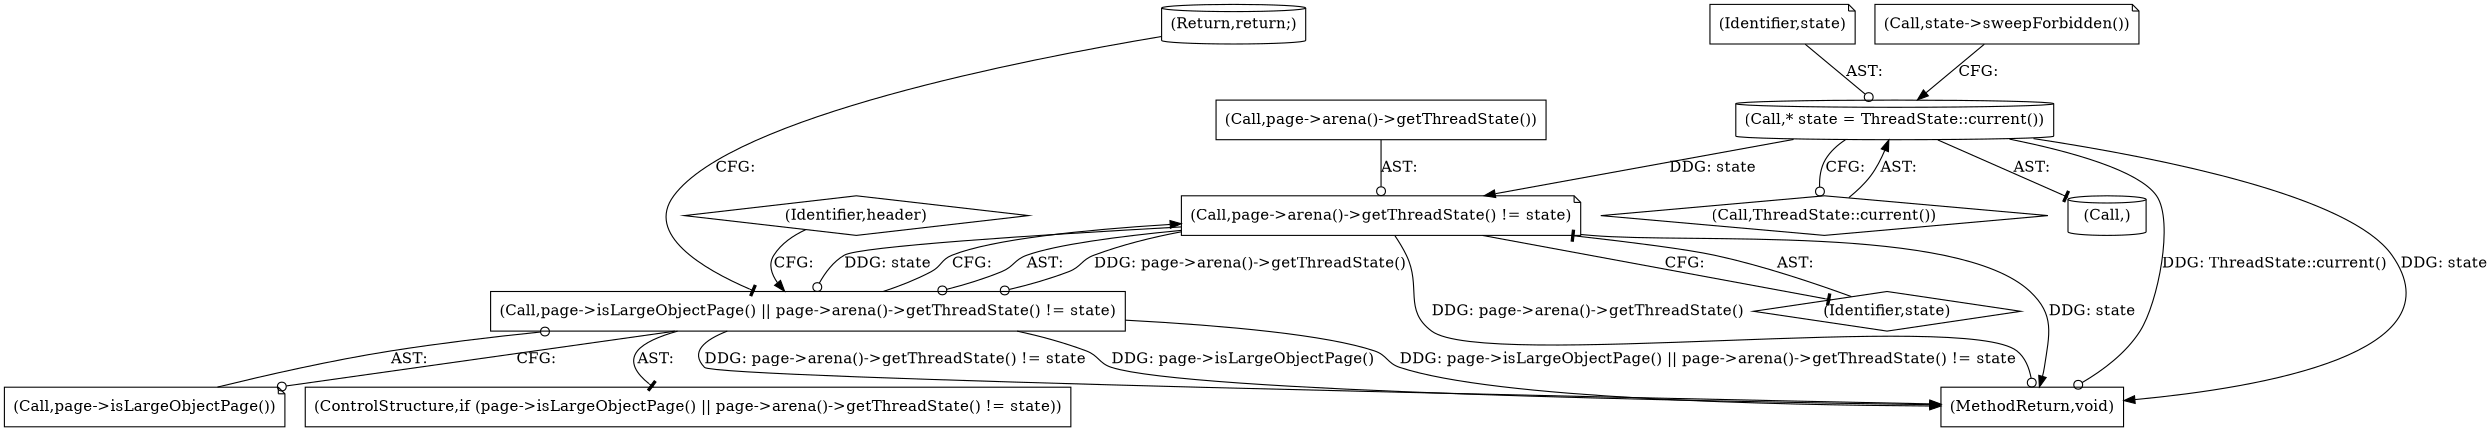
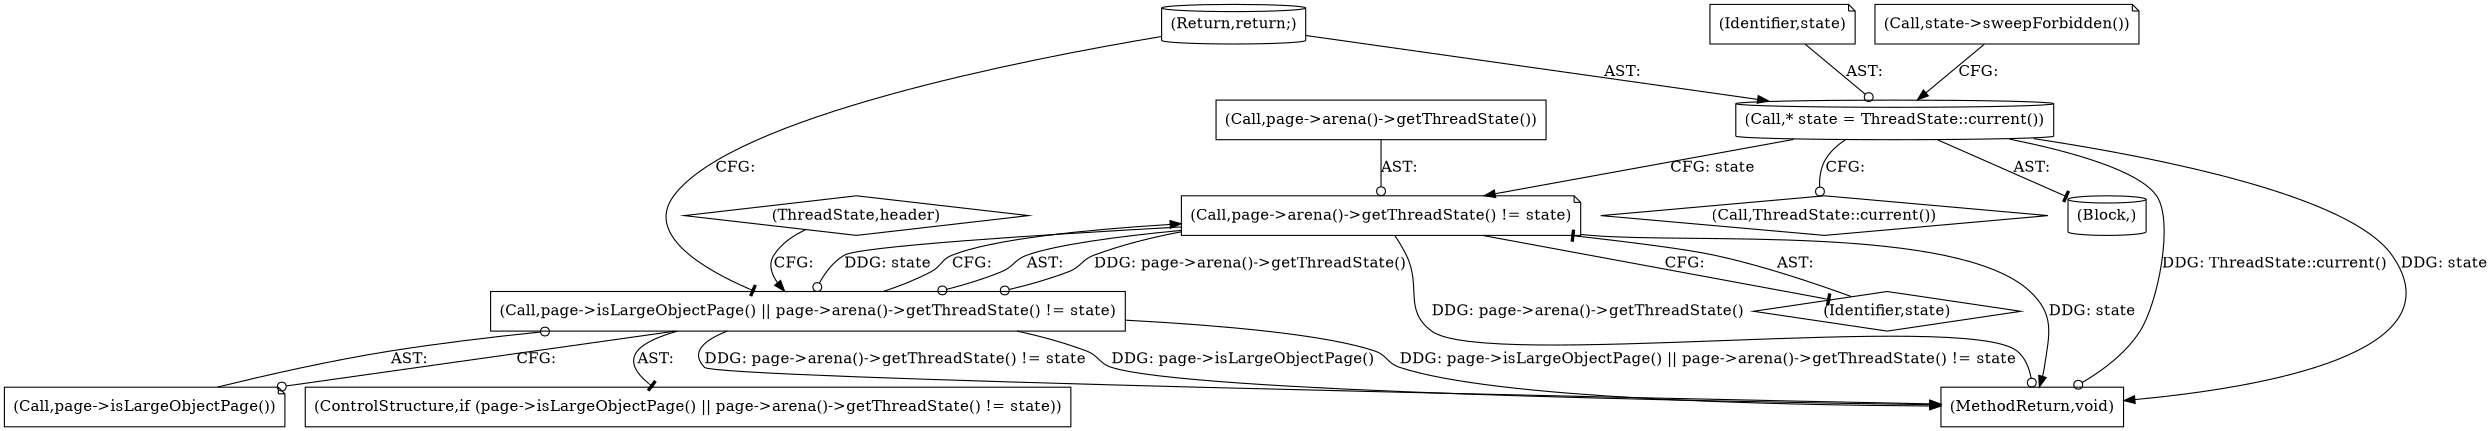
(1713, 168) -> (1713, 168)
(1870, 176) -> (1532, 67)
(856, 216) -> (856, 216)
(2107, 216) -> (2107, 216)
